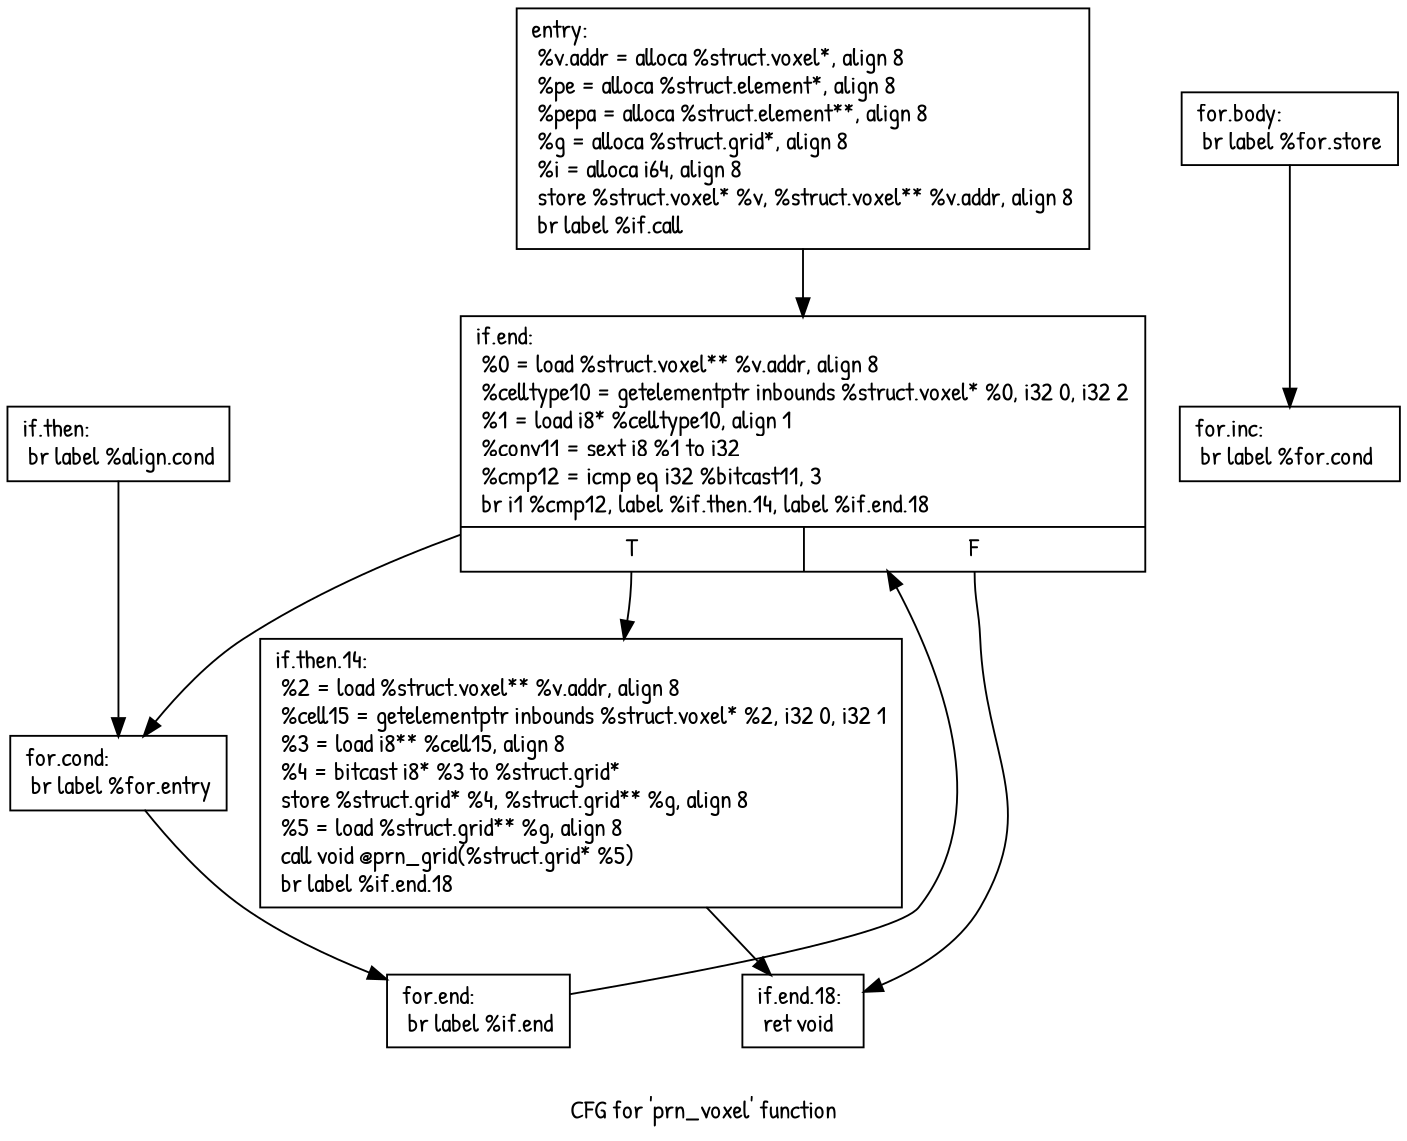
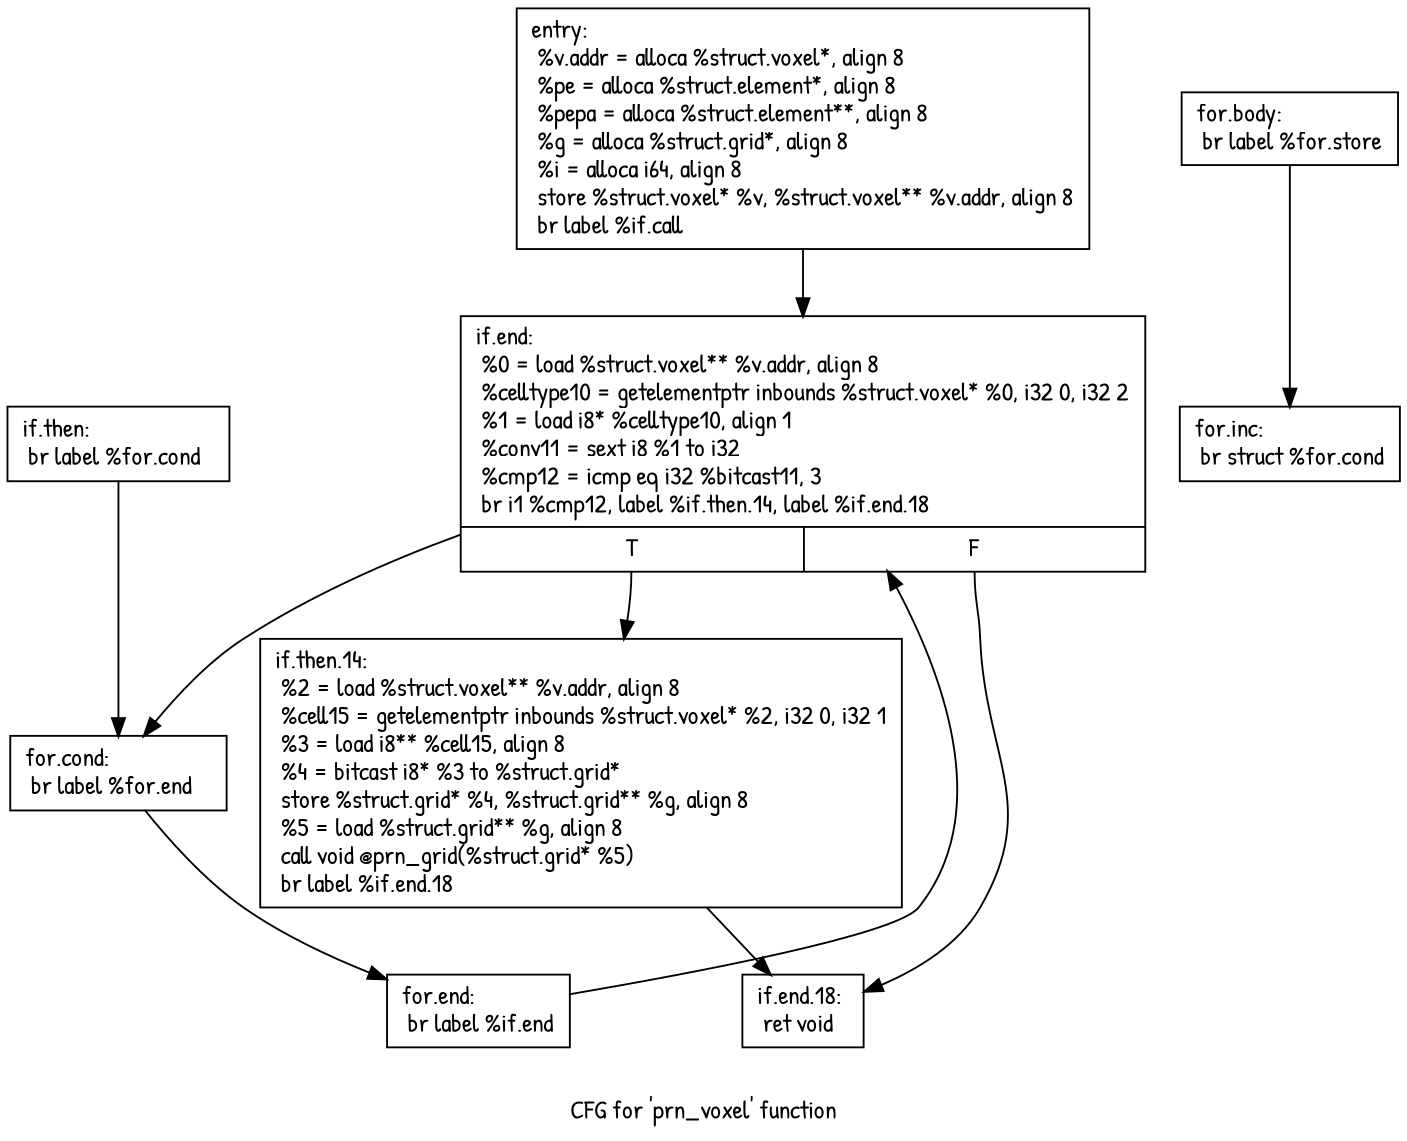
(118, 457) -> (112, 457)
(1284, 457) -> (1290, 457)
(118, 786) -> (109, 786)
